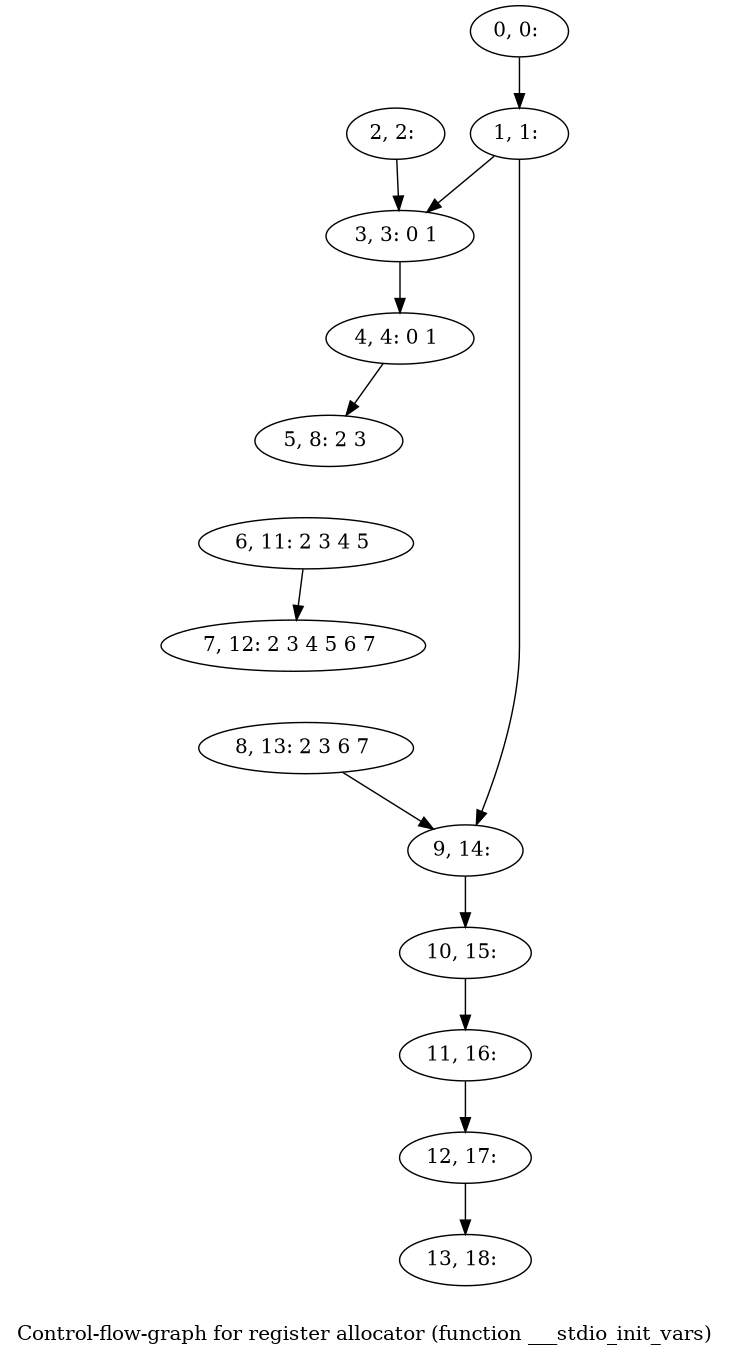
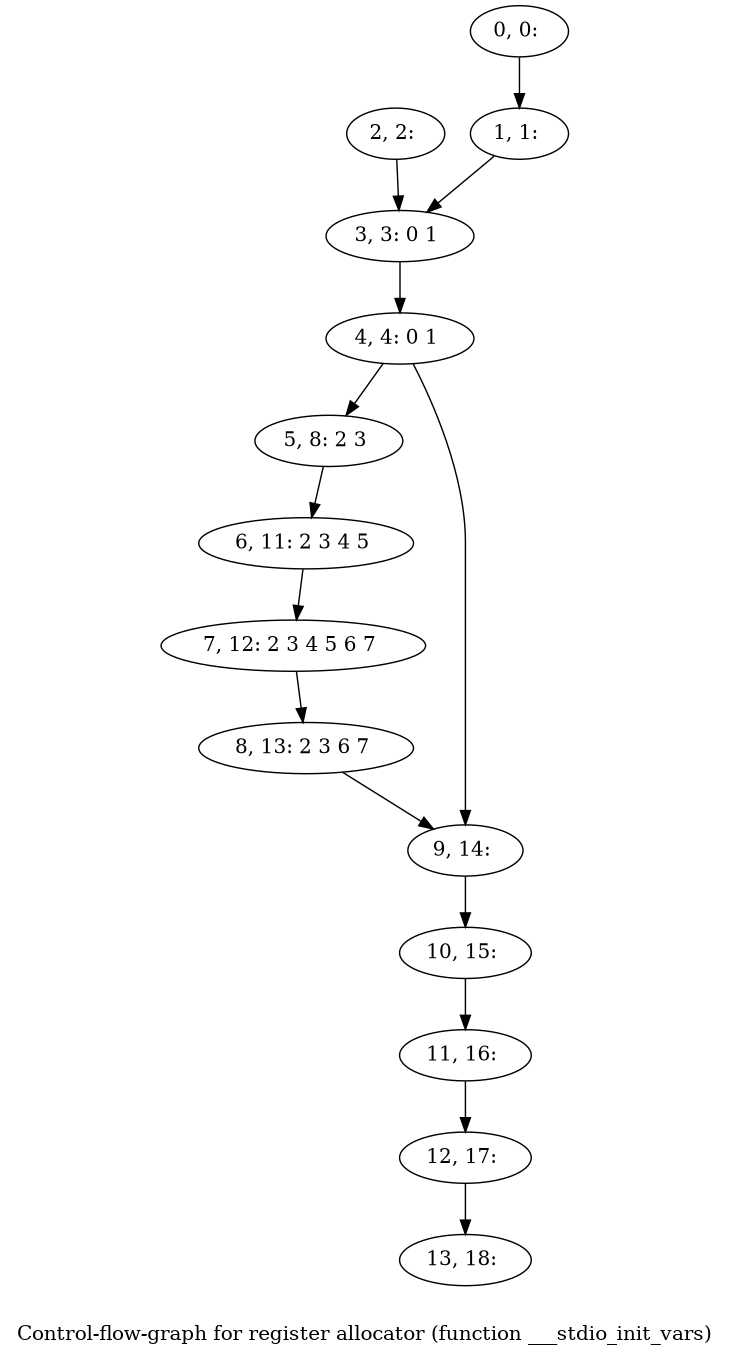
none -> (319, 485)
(519, 488) -> (465, 583)
none -> (299, 690)
